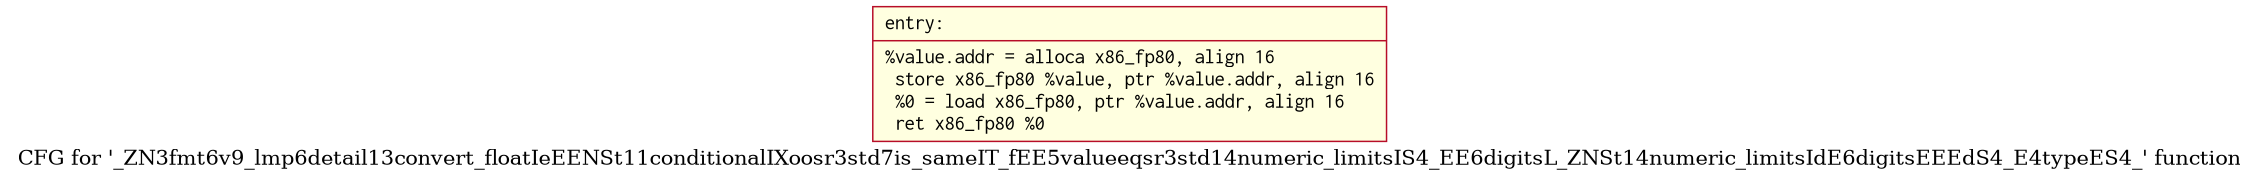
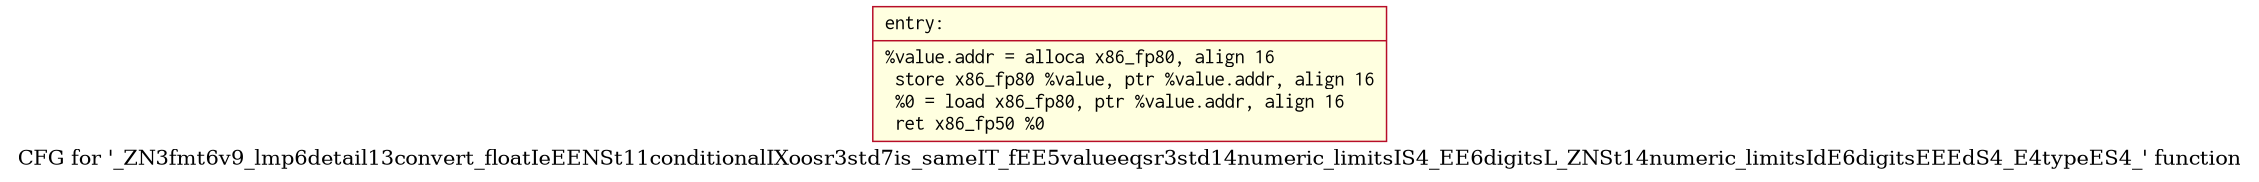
(965, 124) -> (965, 124)
